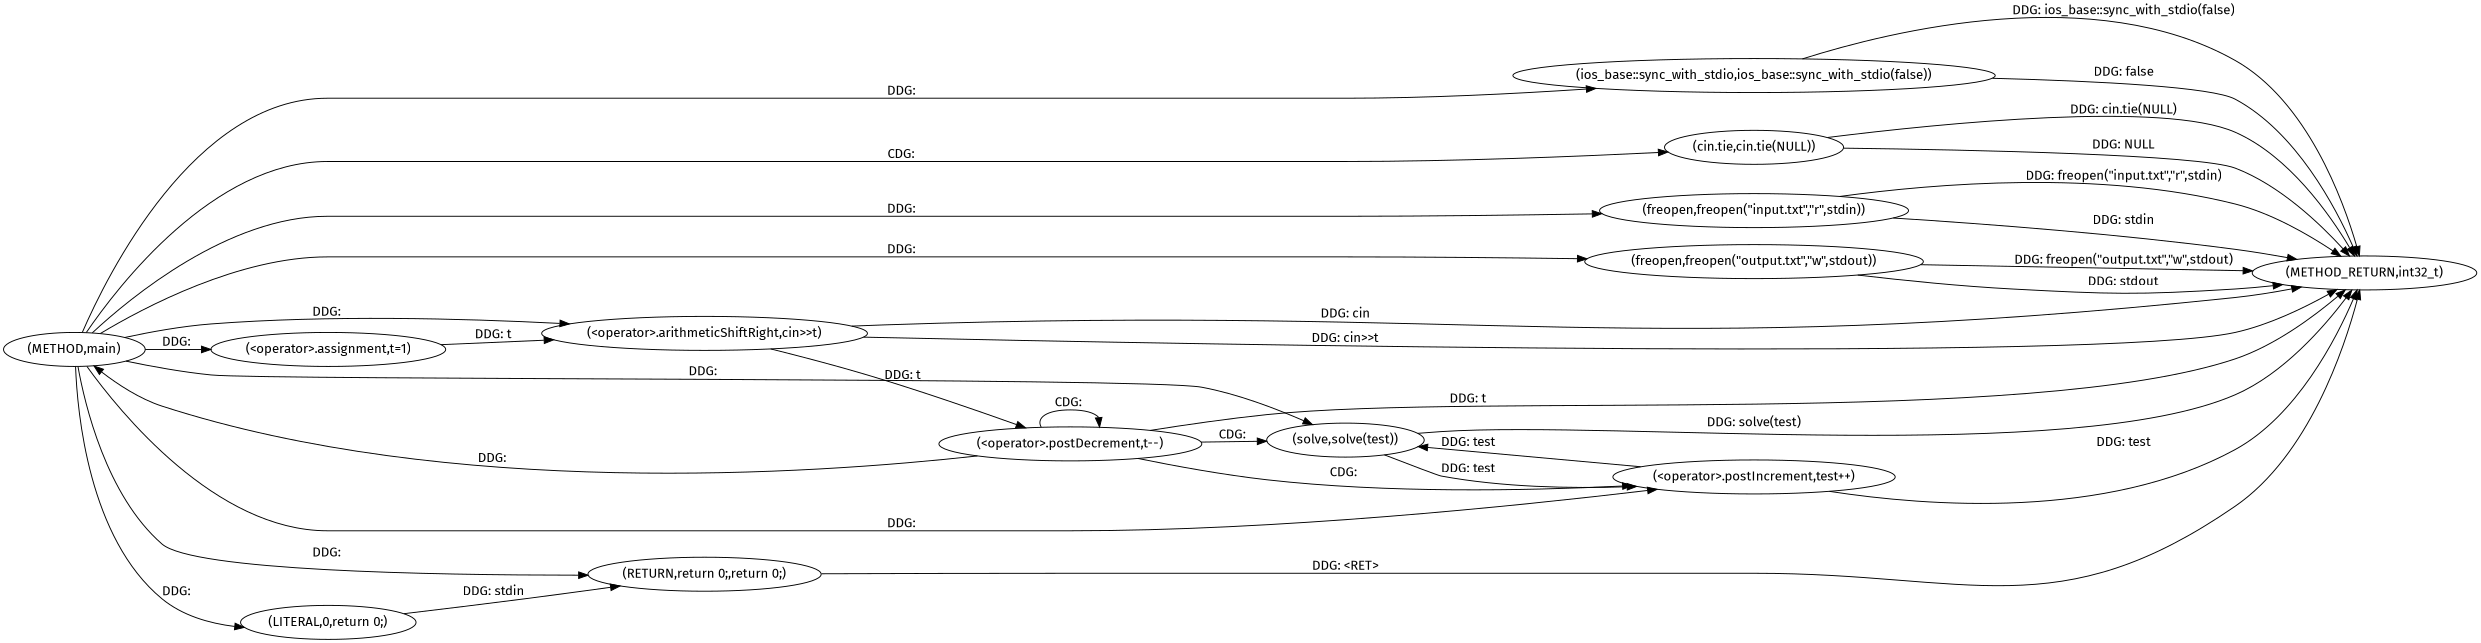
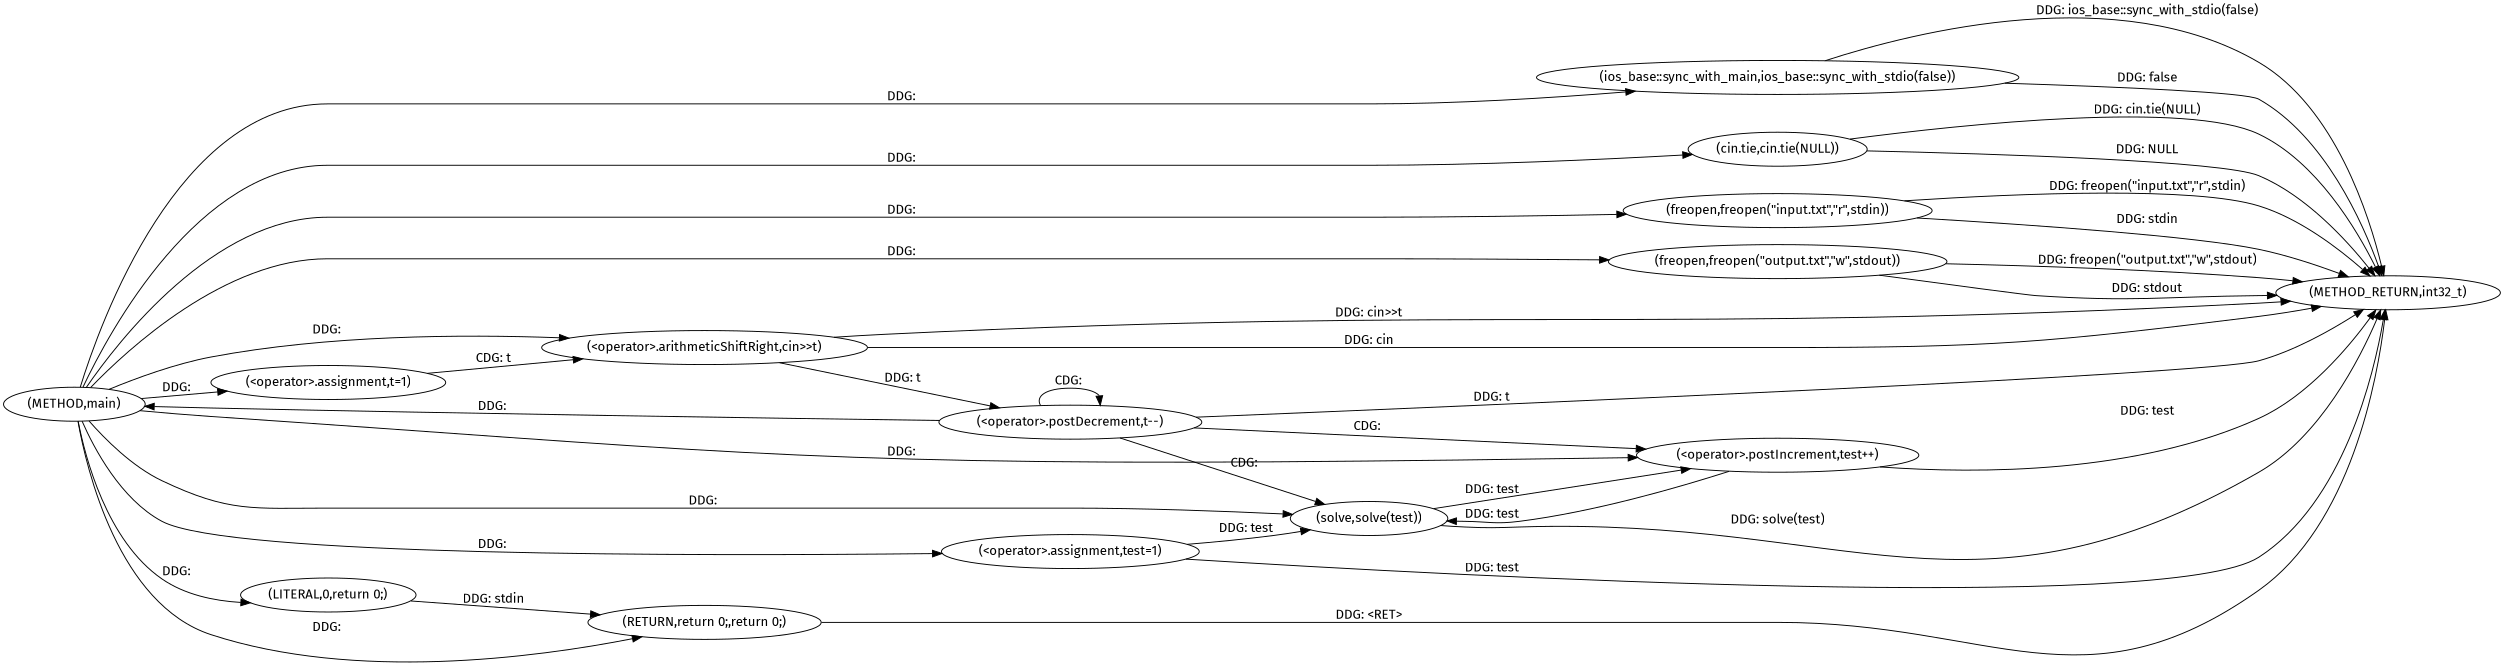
(1754, 76) -> (1778, 77)
(903, 154) -> (903, 158)
(494, 335) -> (494, 358)
none -> (1070, 552)
